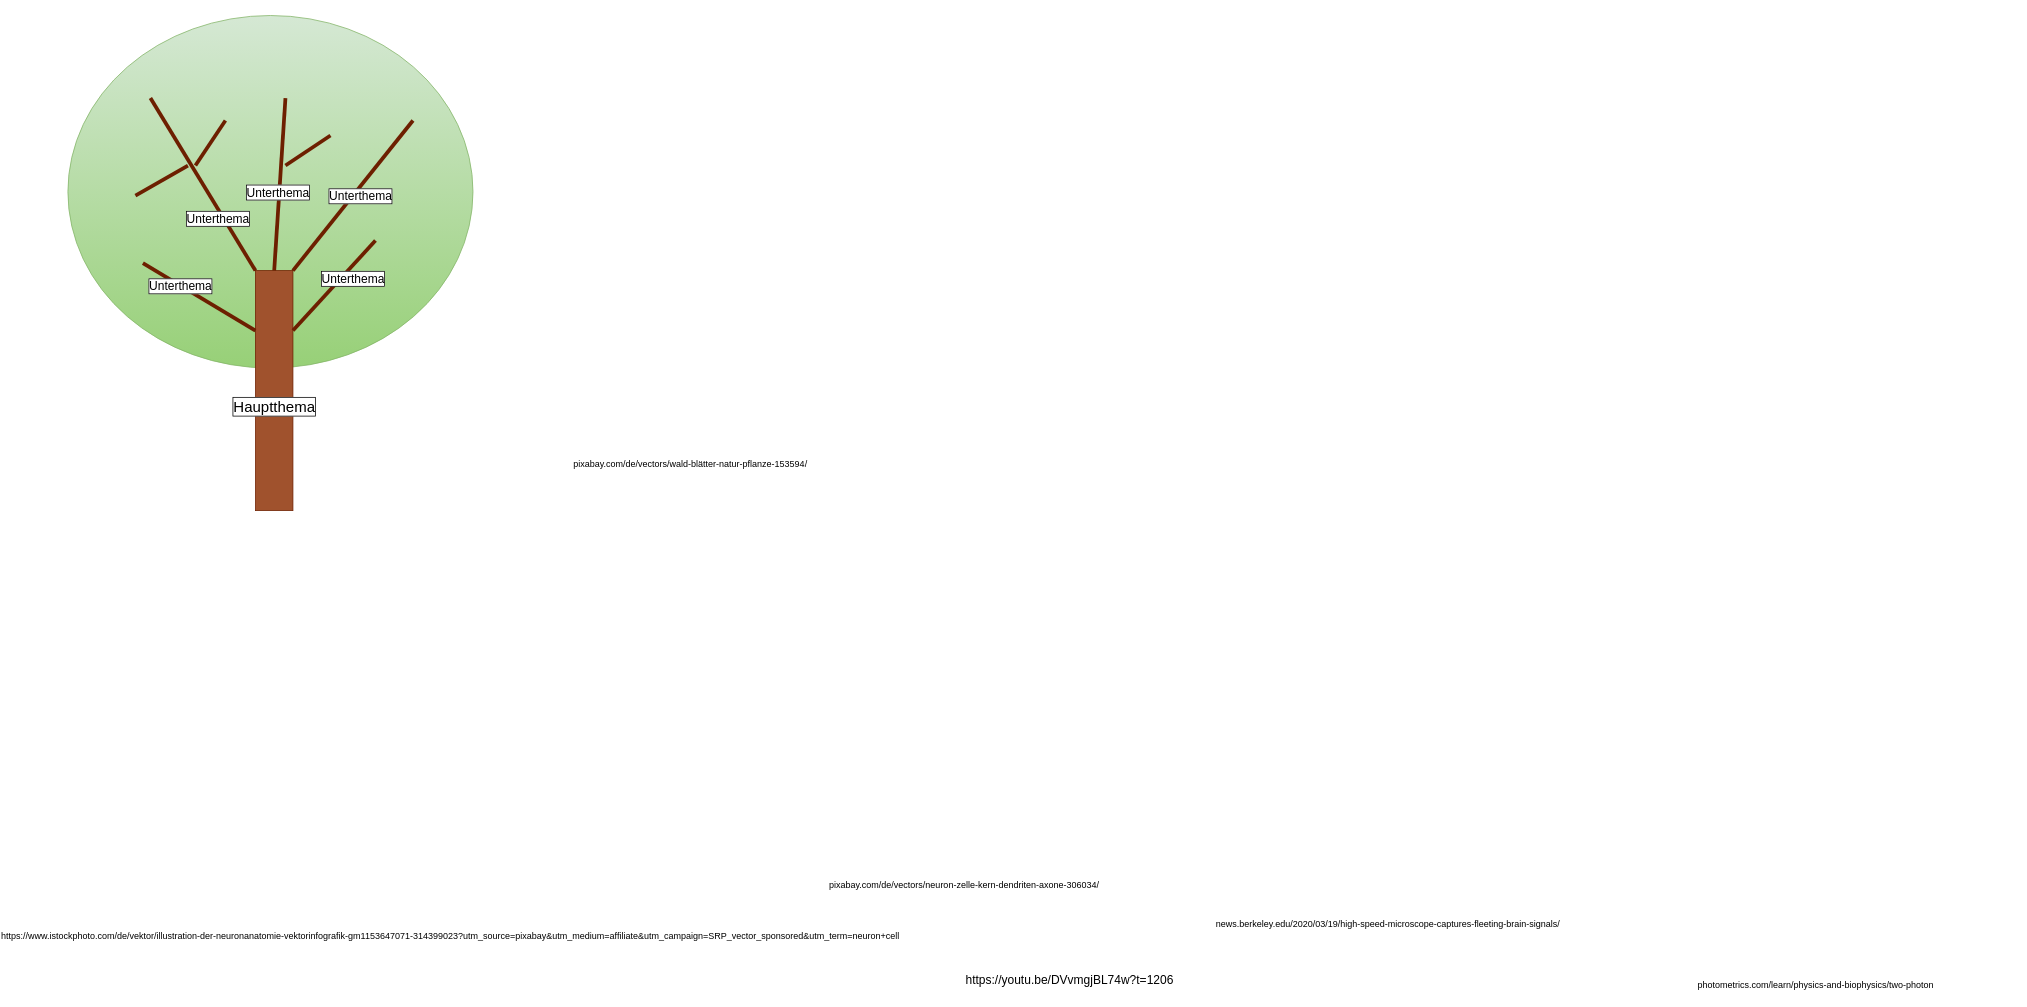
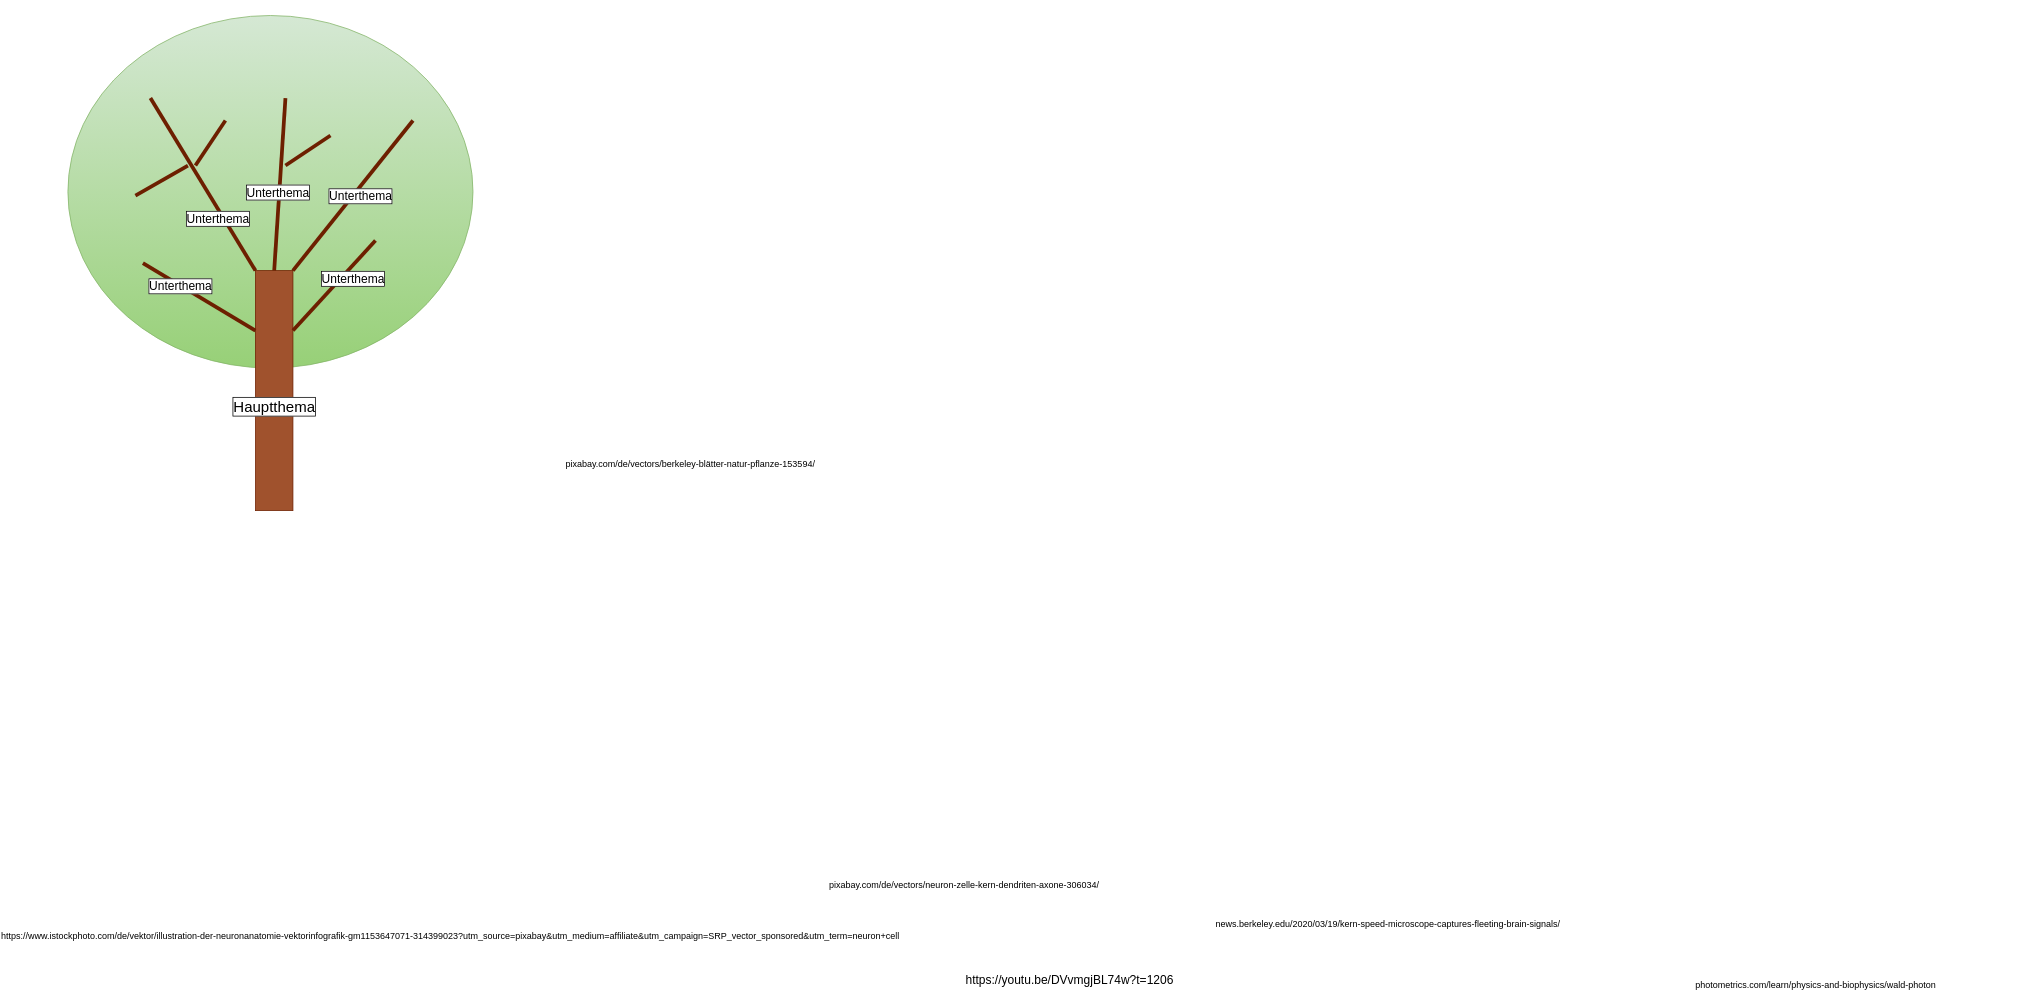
(690, 464) -> (690, 464)
(1388, 923) -> (1388, 923)
(1815, 985) -> (1815, 985)
